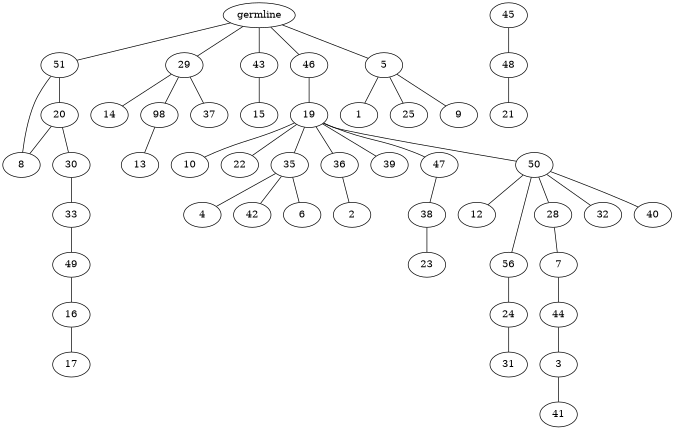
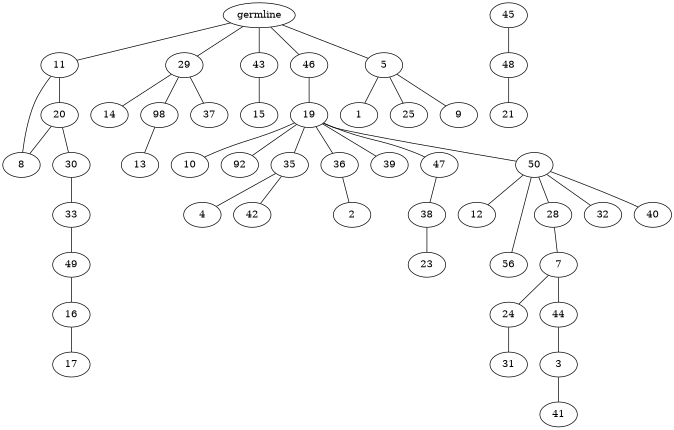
(60, 65) -> (60, 65)
(240, 165) -> (240, 165)
(302, 215) -> none
(509, 290) -> (534, 290)
